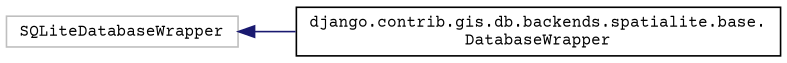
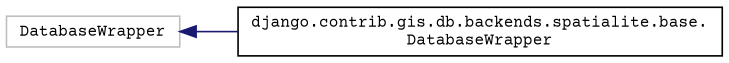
(122, 32) -> (93, 32)
